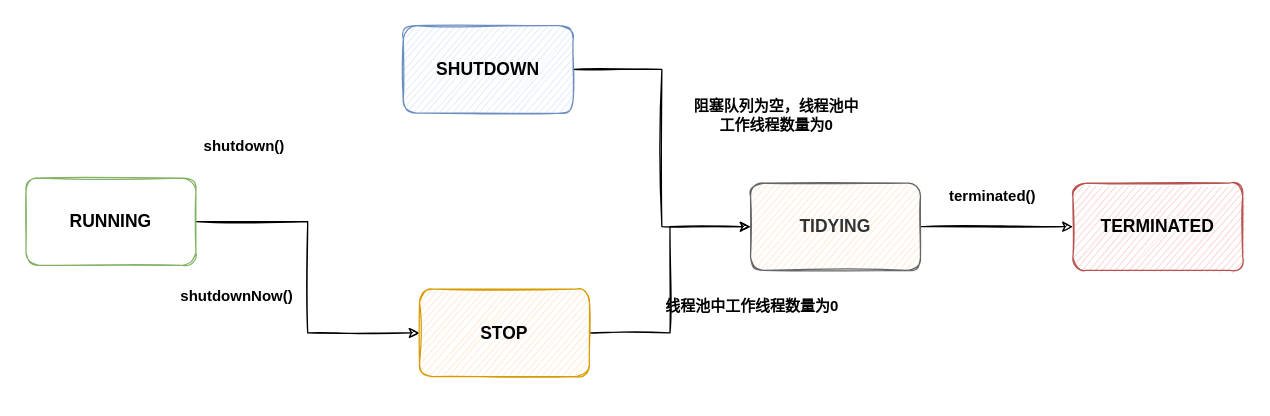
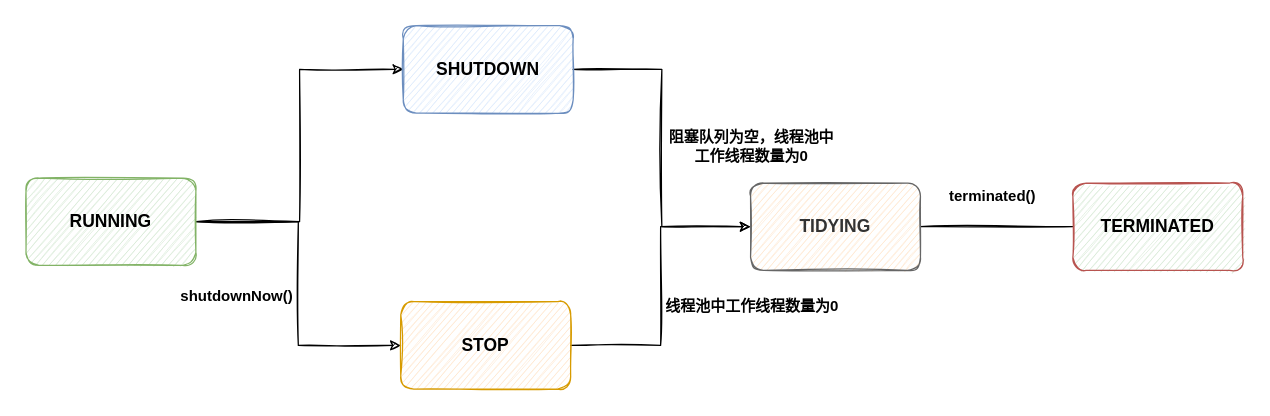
none -> (299, 96)
(777, 116) -> (752, 147)
(244, 147) -> none
(111, 222) -> (111, 222)
(1063, 227) -> (1066, 227)
(1158, 227) -> (1158, 227)
(504, 333) -> (486, 346)
